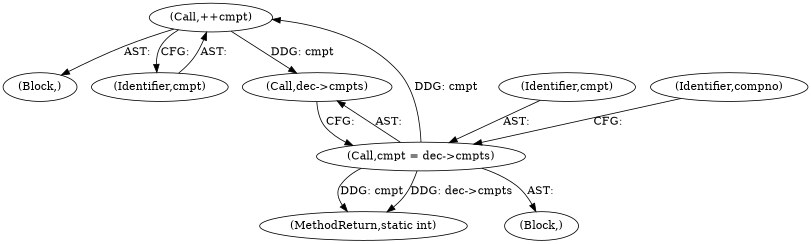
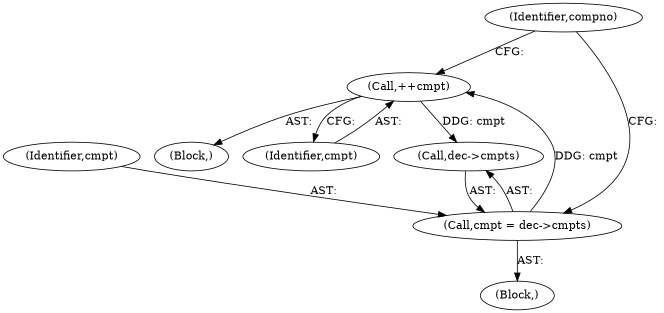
none -> (489, 51)
(342, 122) -> (485, 191)
(363, 226) -> none
